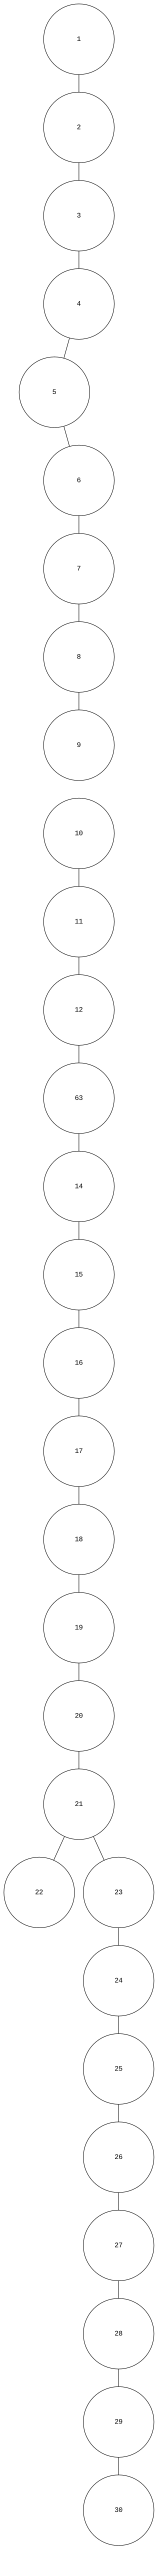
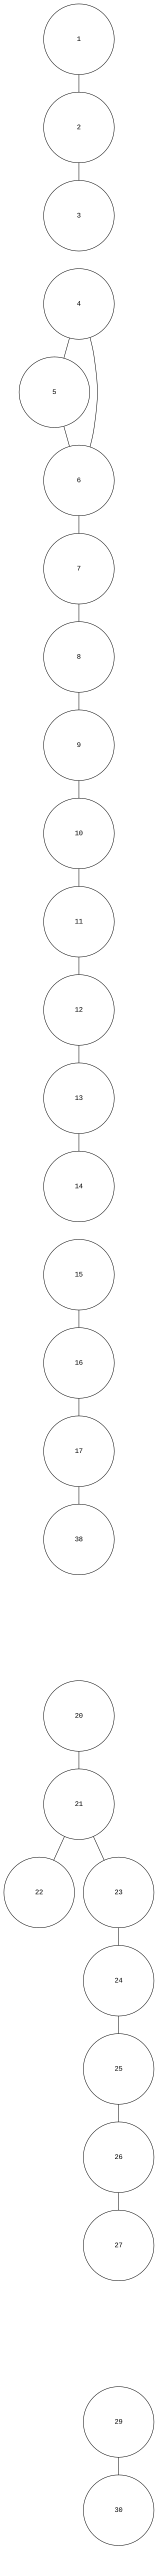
(79, 260) -> (97, 392)
none -> (79, 789)
(79, 1098) -> (79, 1098)
(79, 1231) -> none
(79, 1539) -> (79, 1539)
(79, 1628) -> none
(119, 2334) -> none
